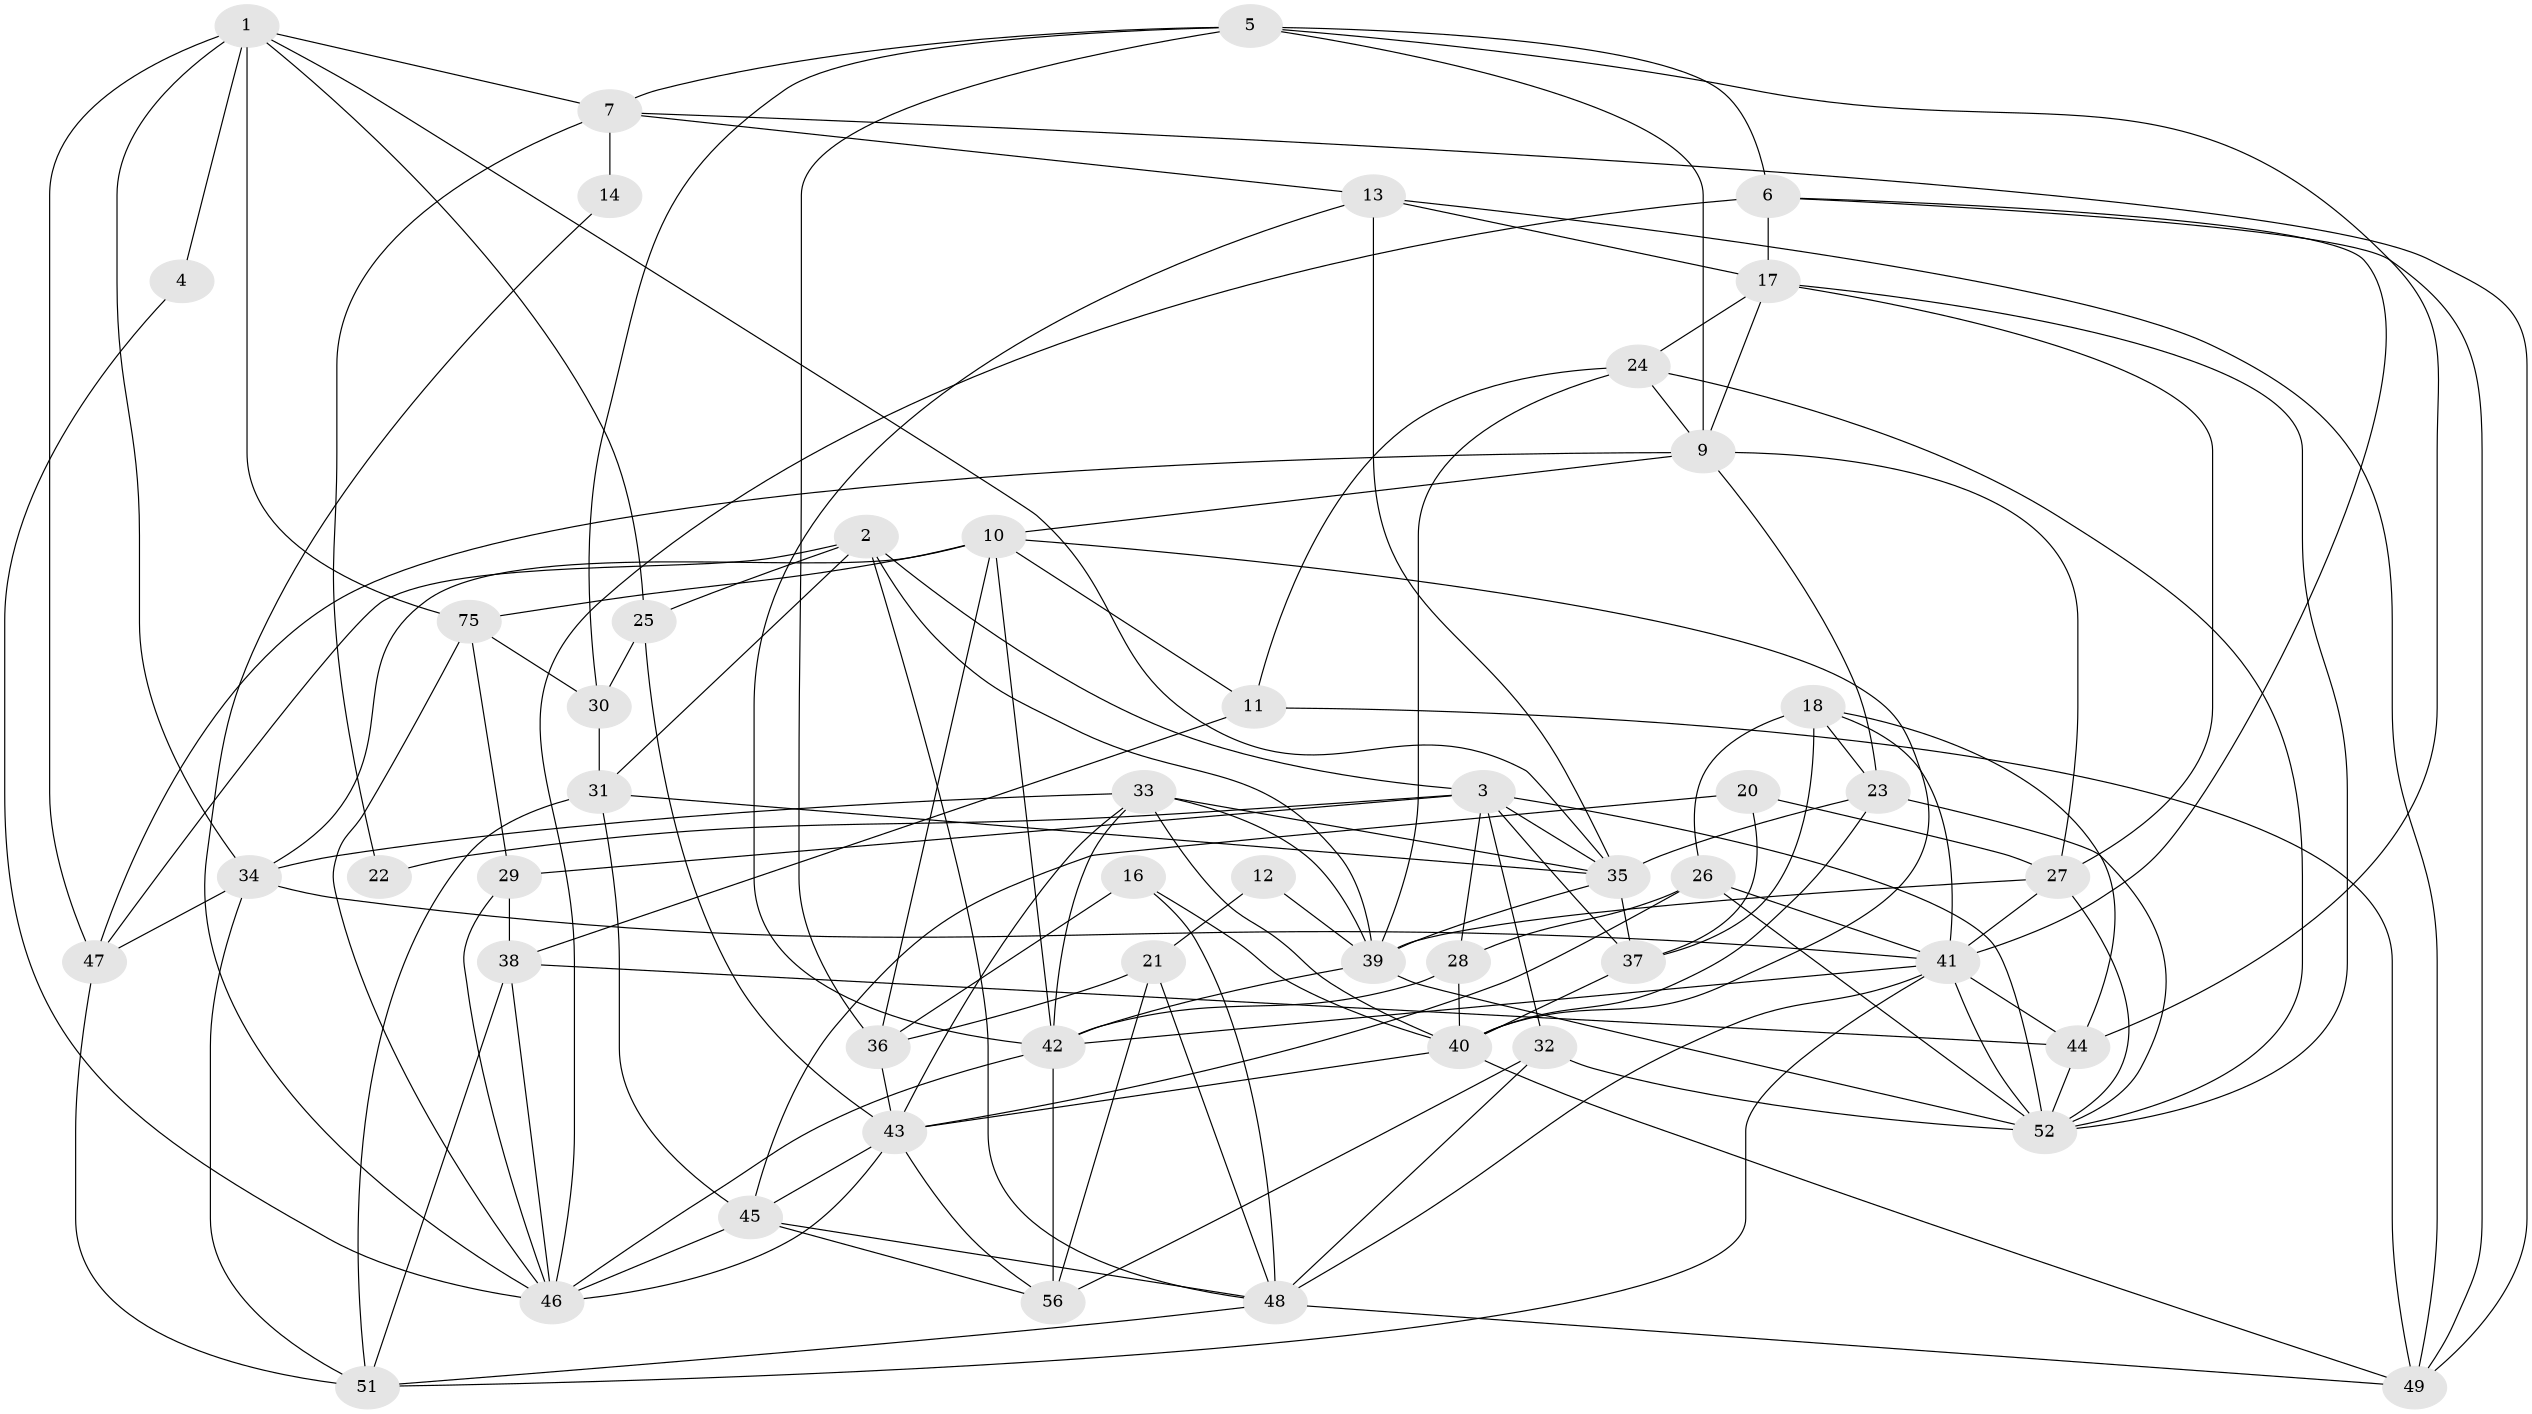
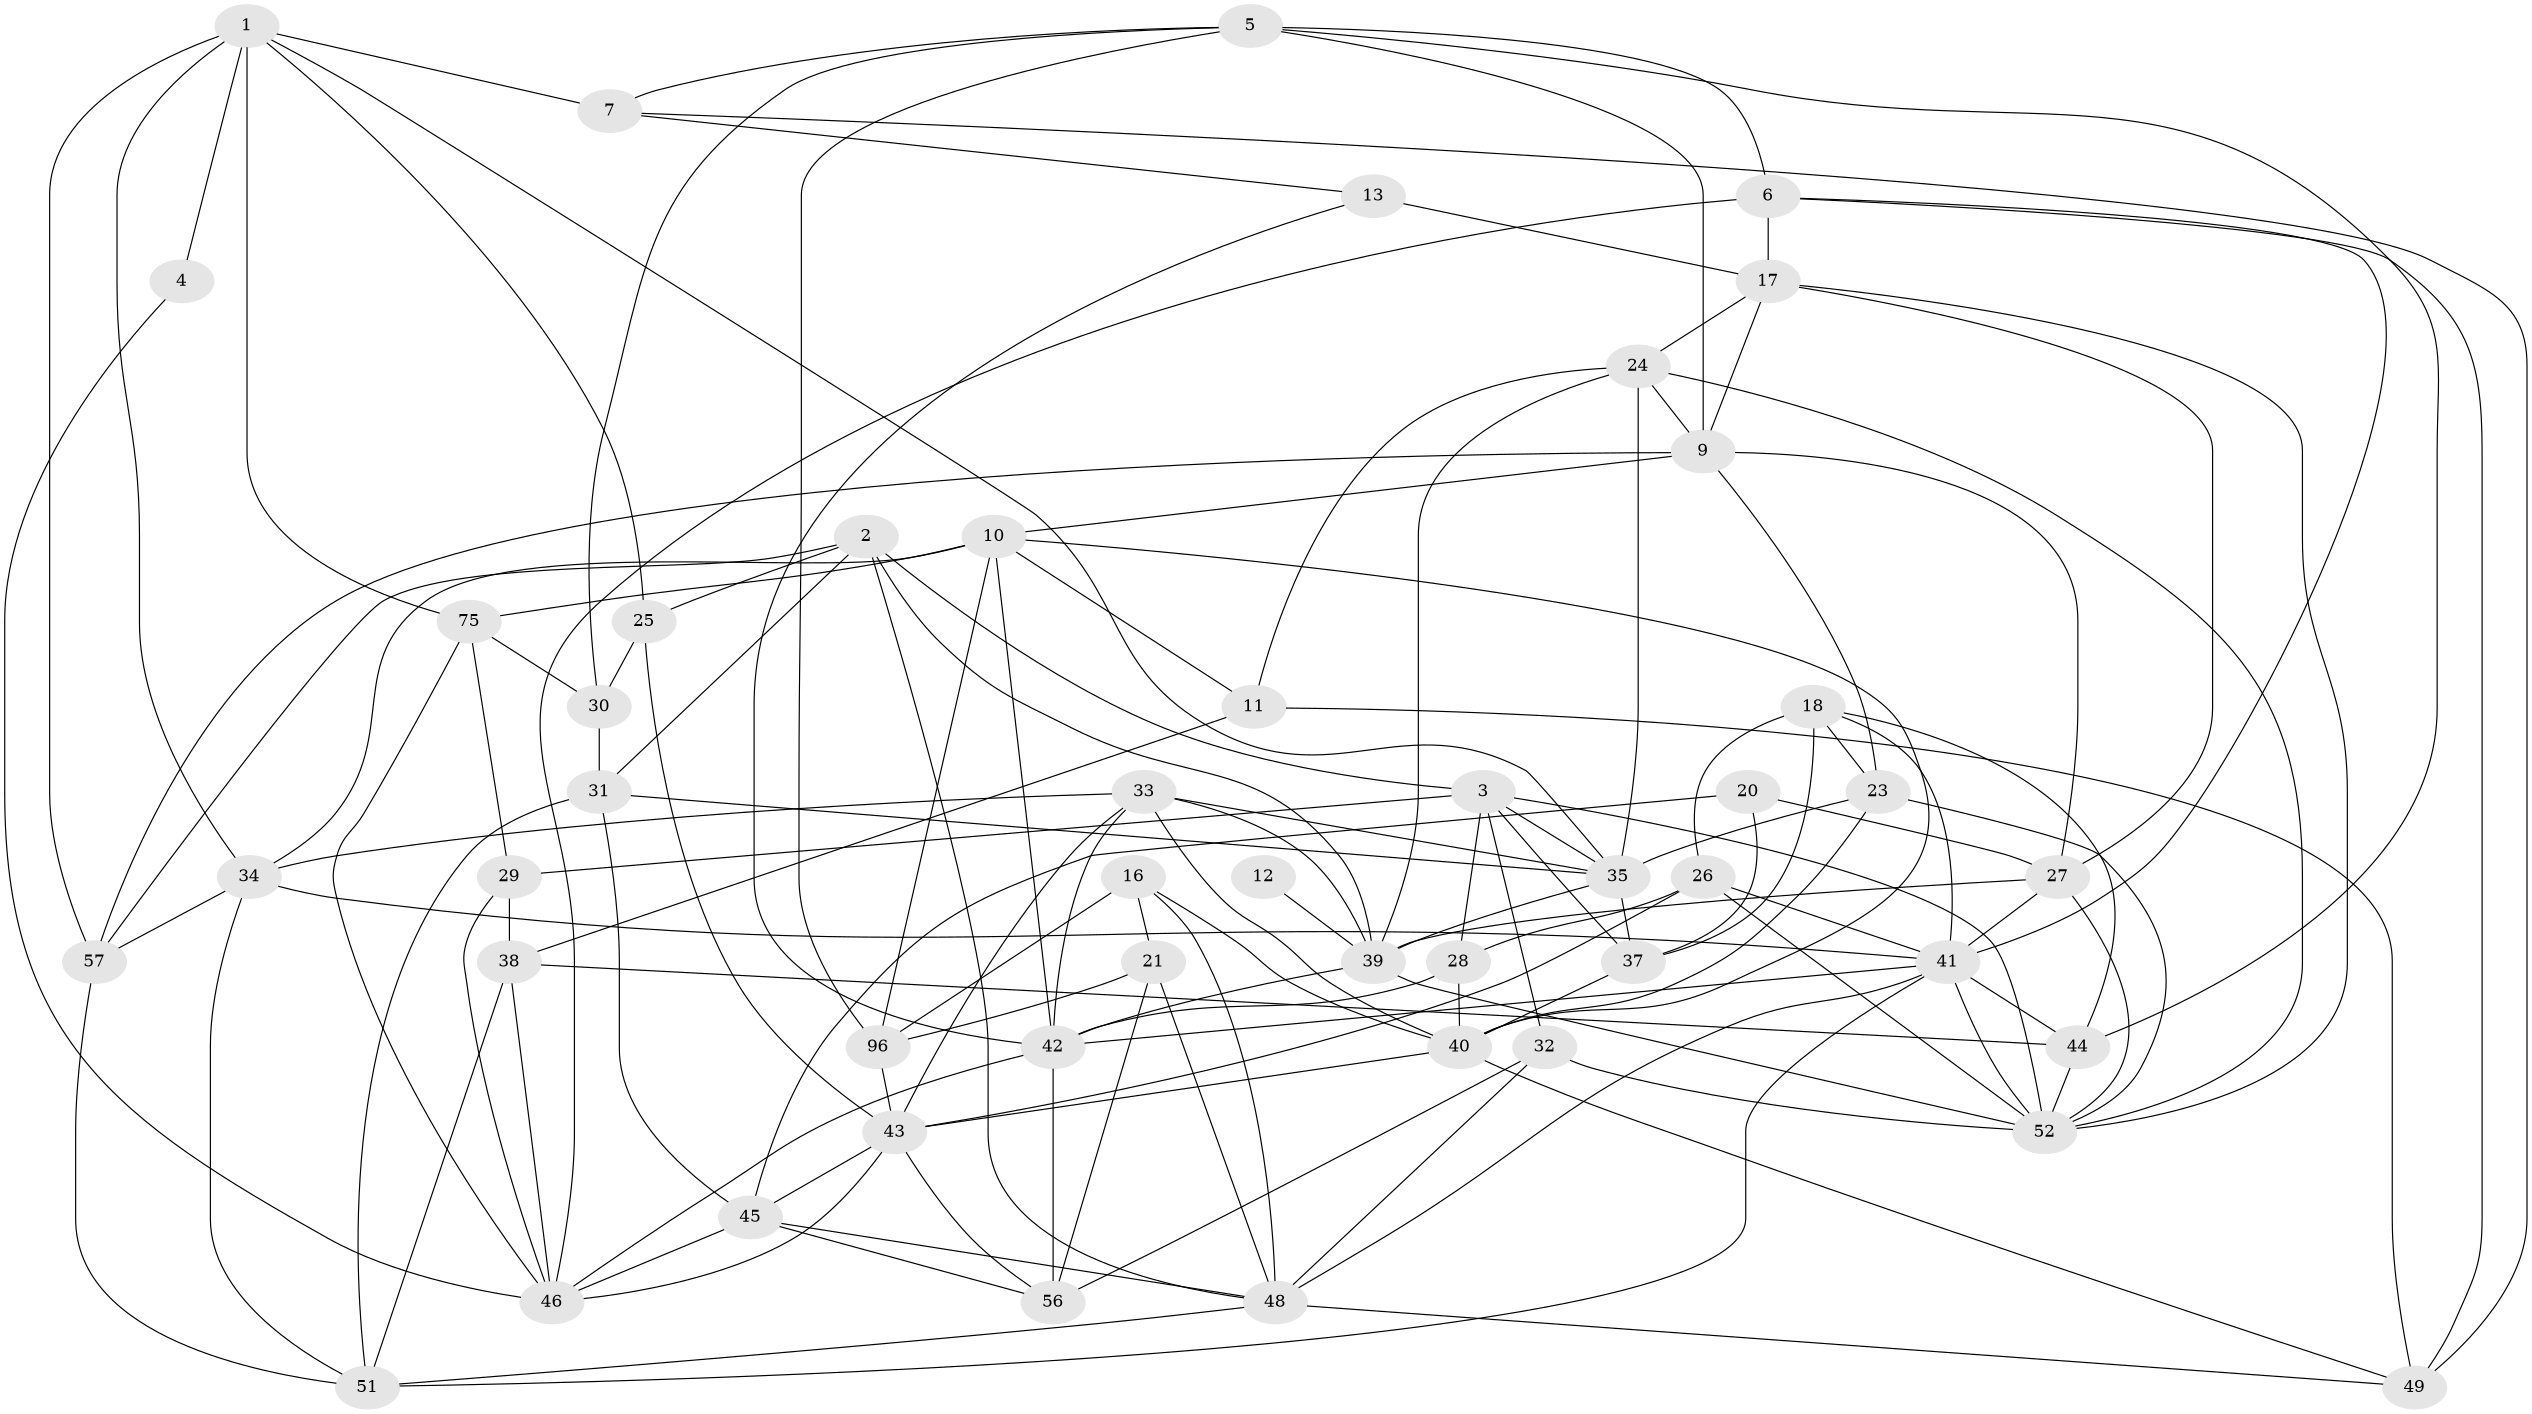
(610, 196) -> none
(2329, 424) -> none
(1402, 569) -> (1638, 611)
(379, 877) -> none
(1212, 917) -> (1143, 919)
(95, 962) -> (95, 962)
(878, 1047) -> (878, 1047)
